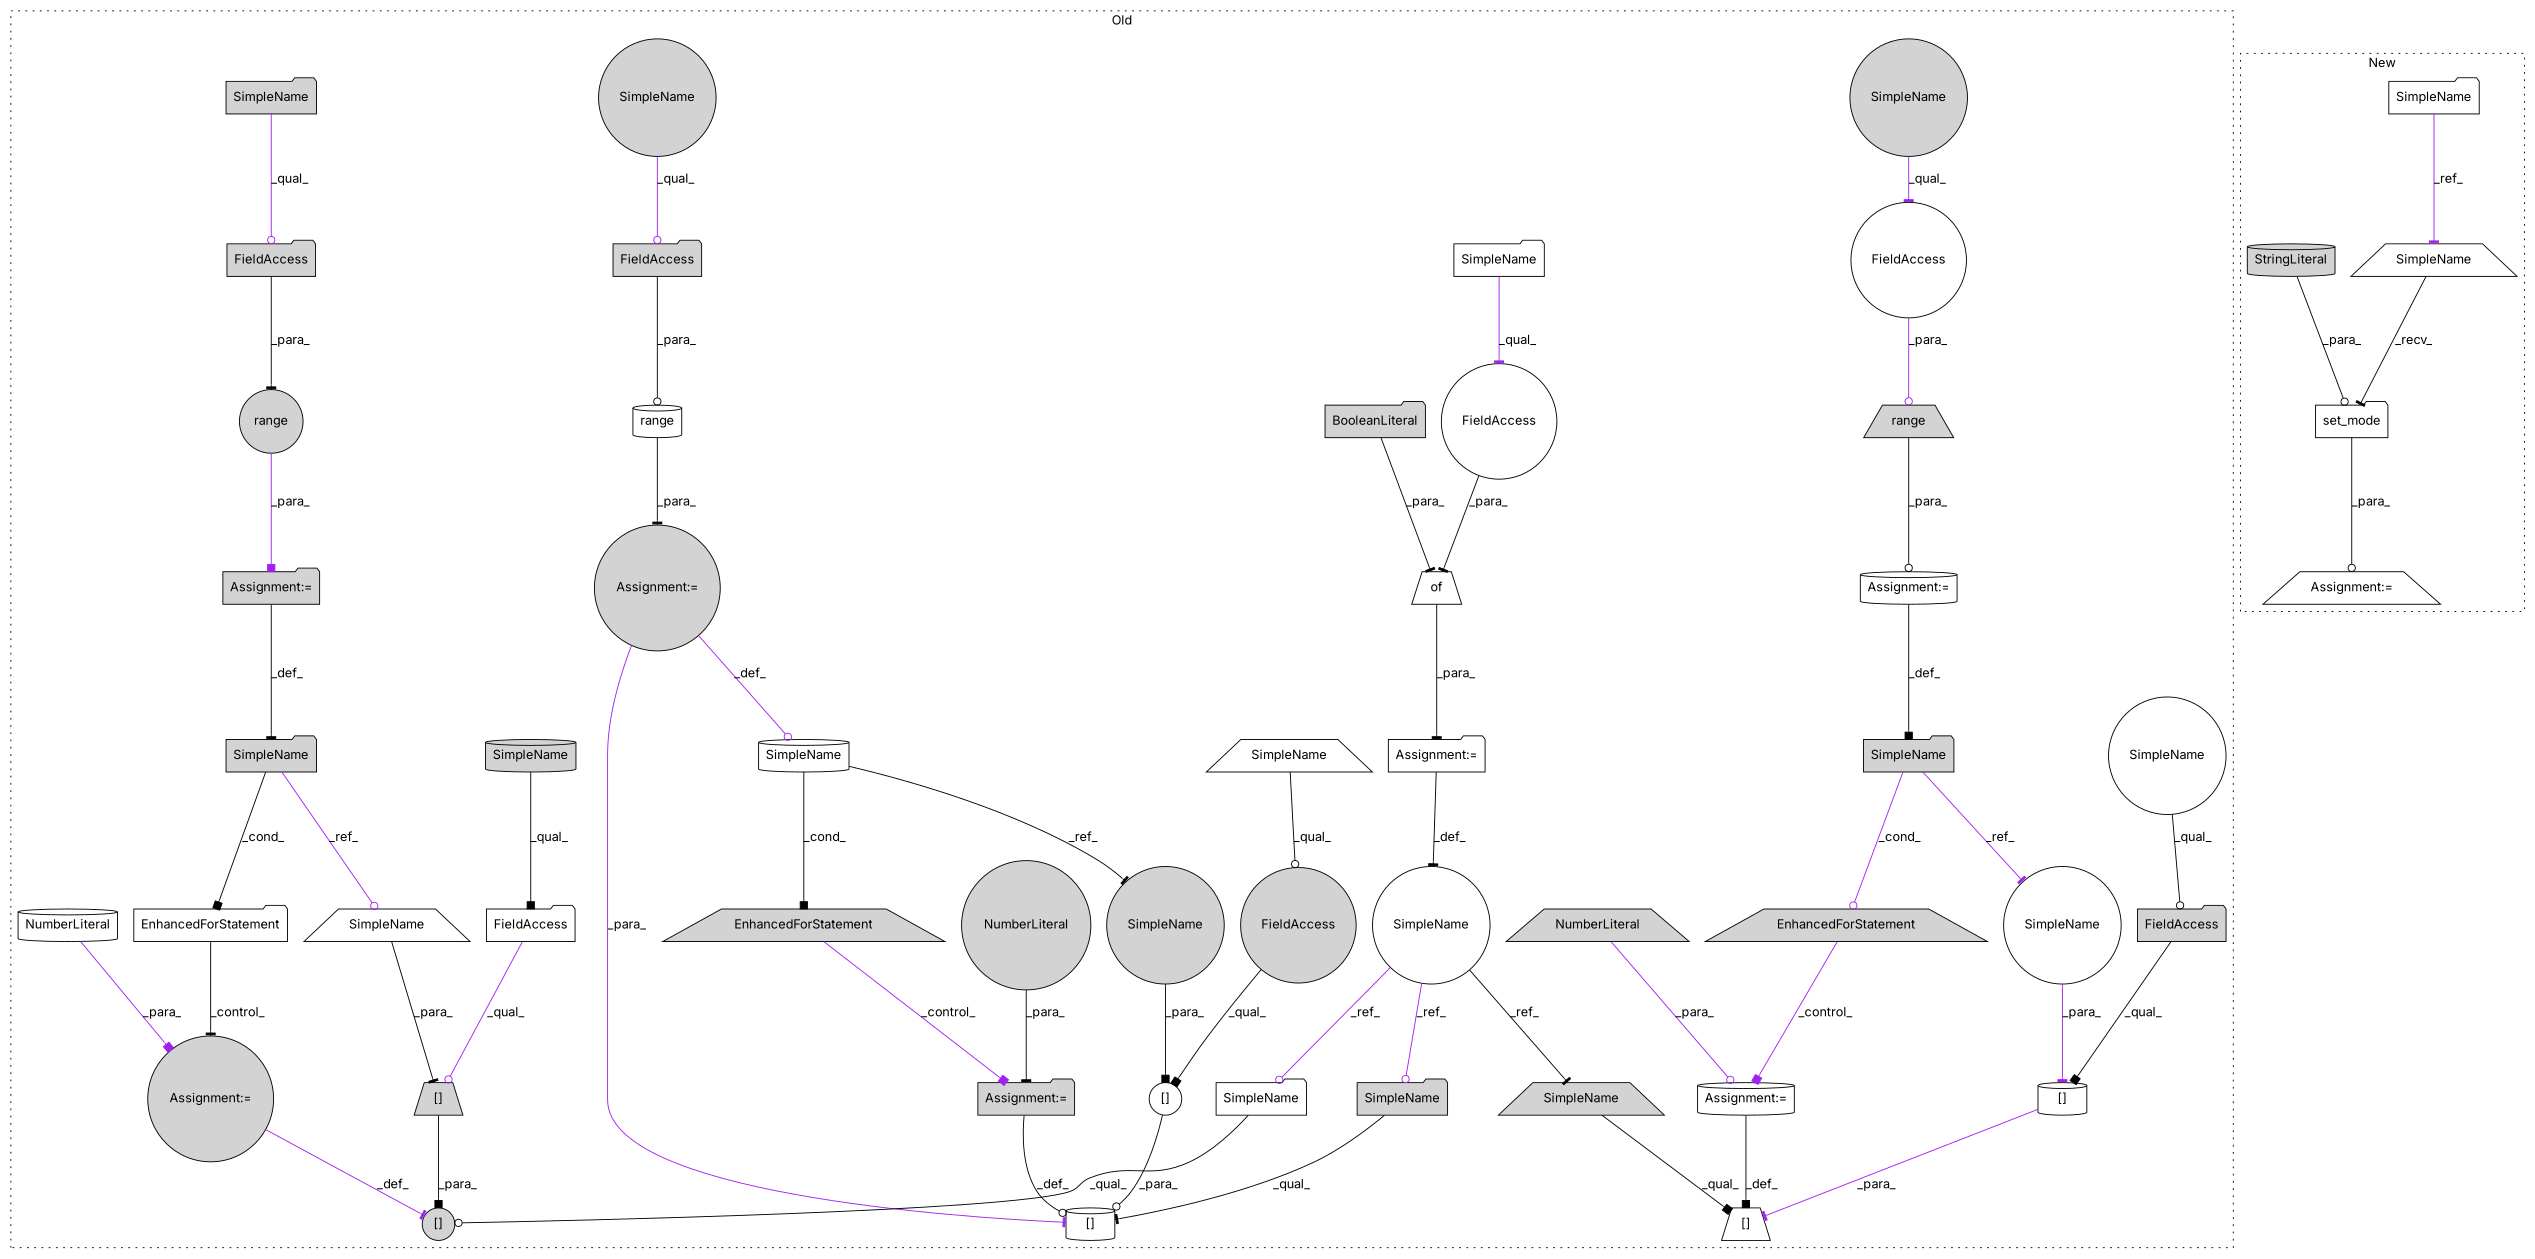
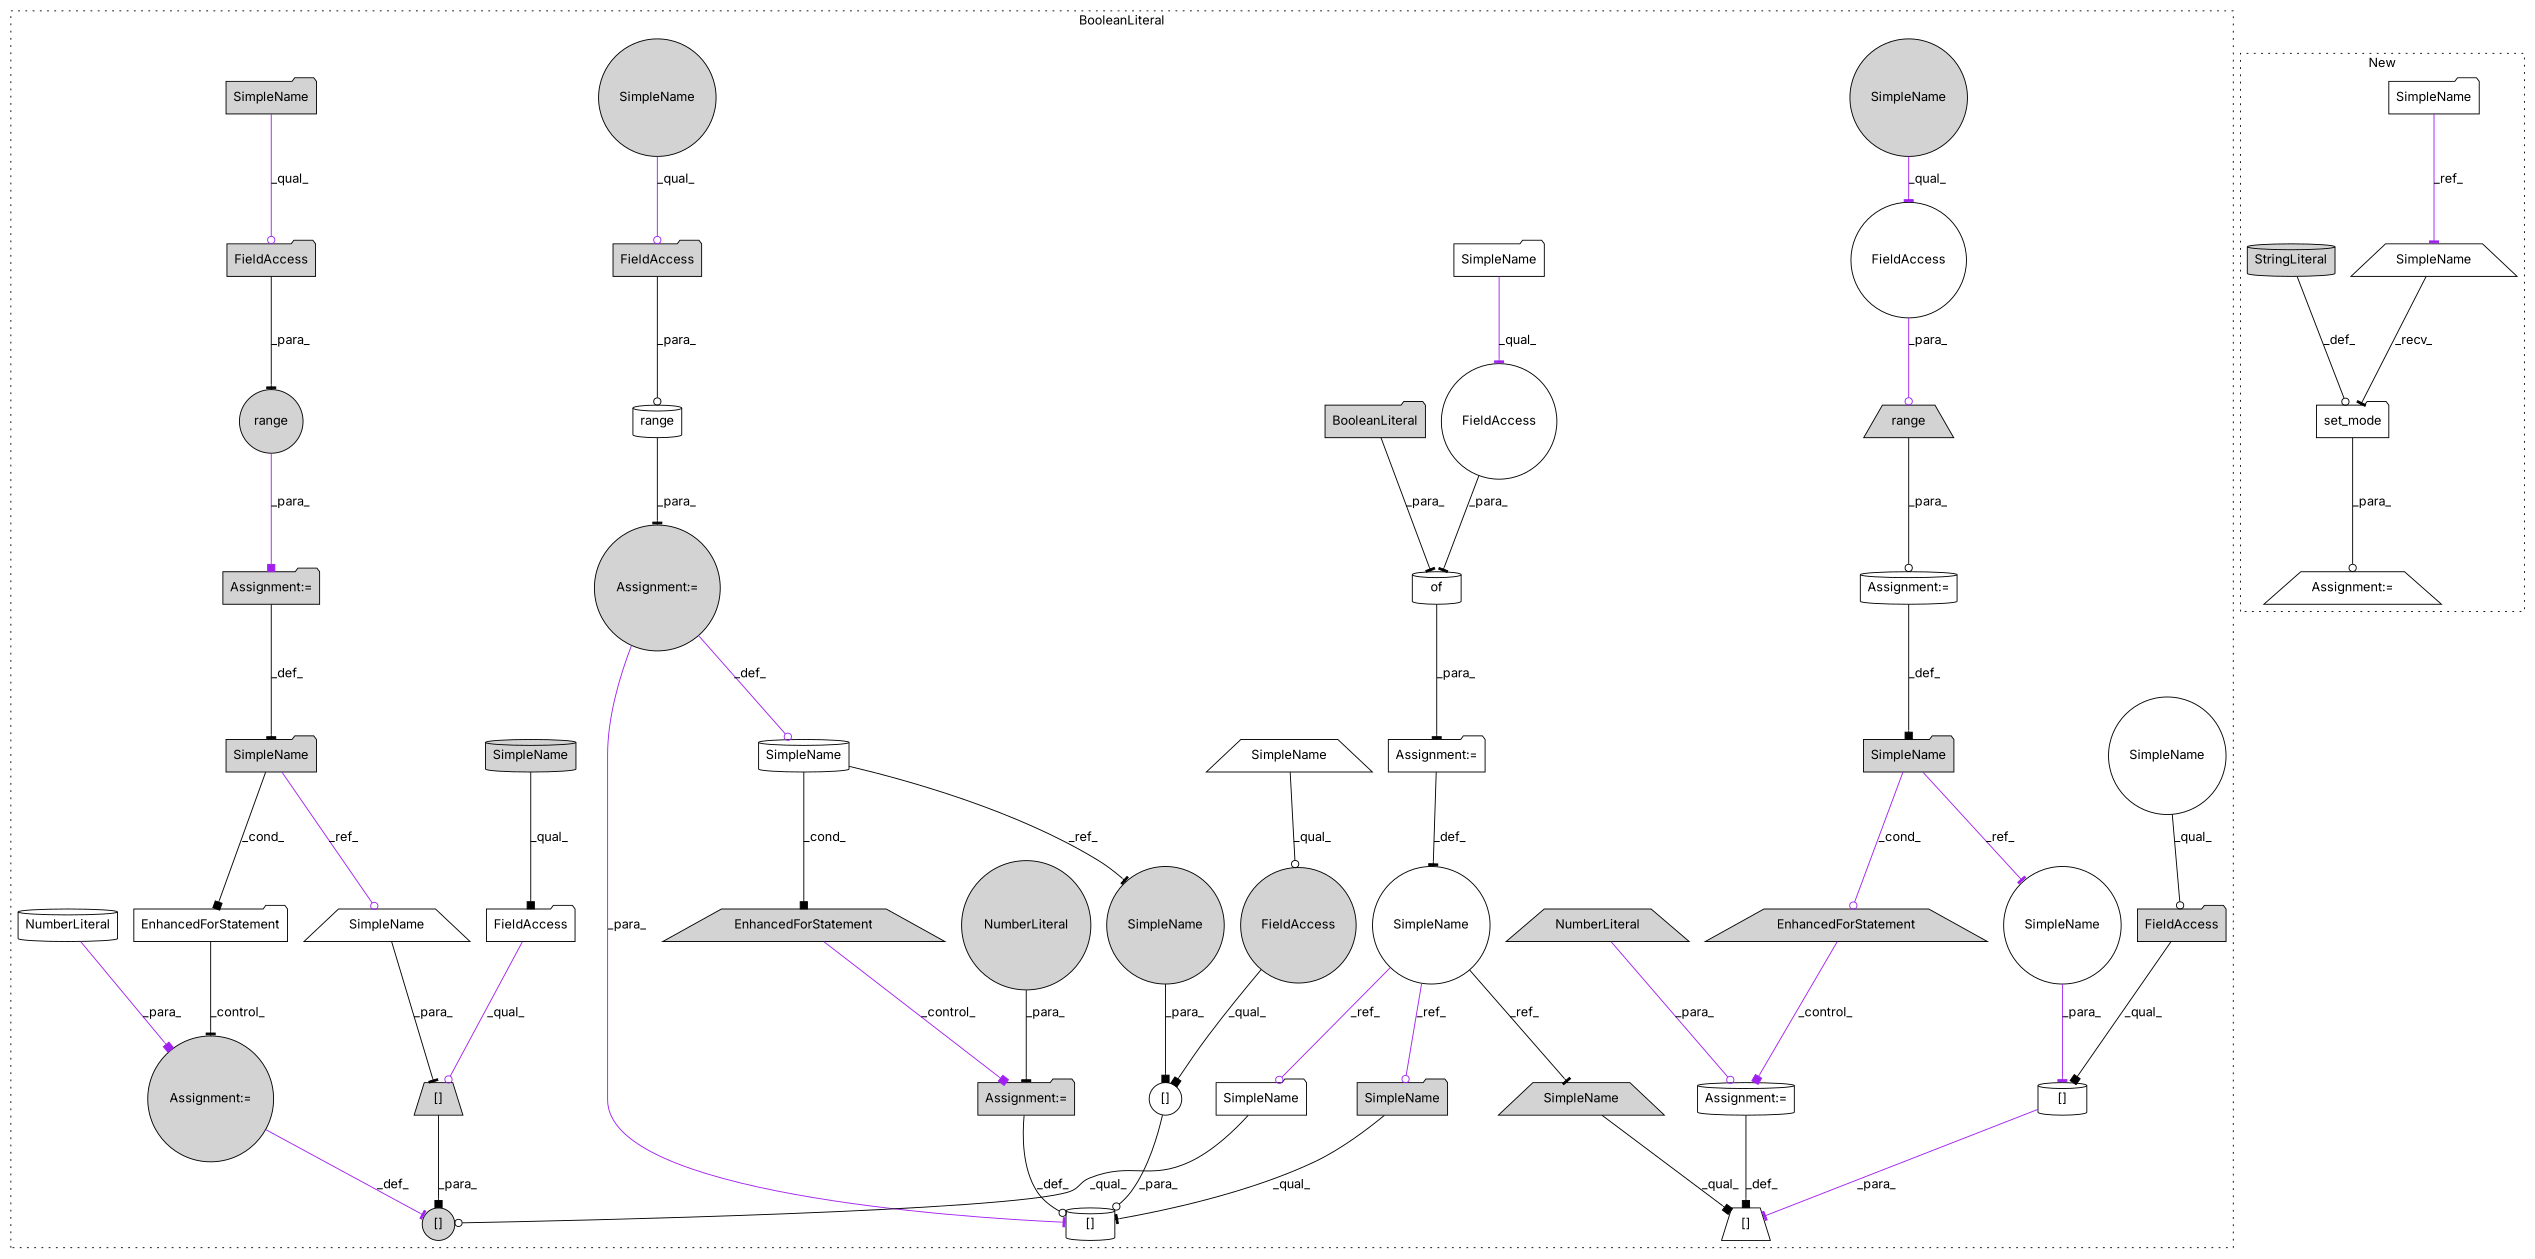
(1122, 21) -> (1122, 21)
(2342, 341) -> (2340, 341)
(1437, 588) -> (1437, 588)
